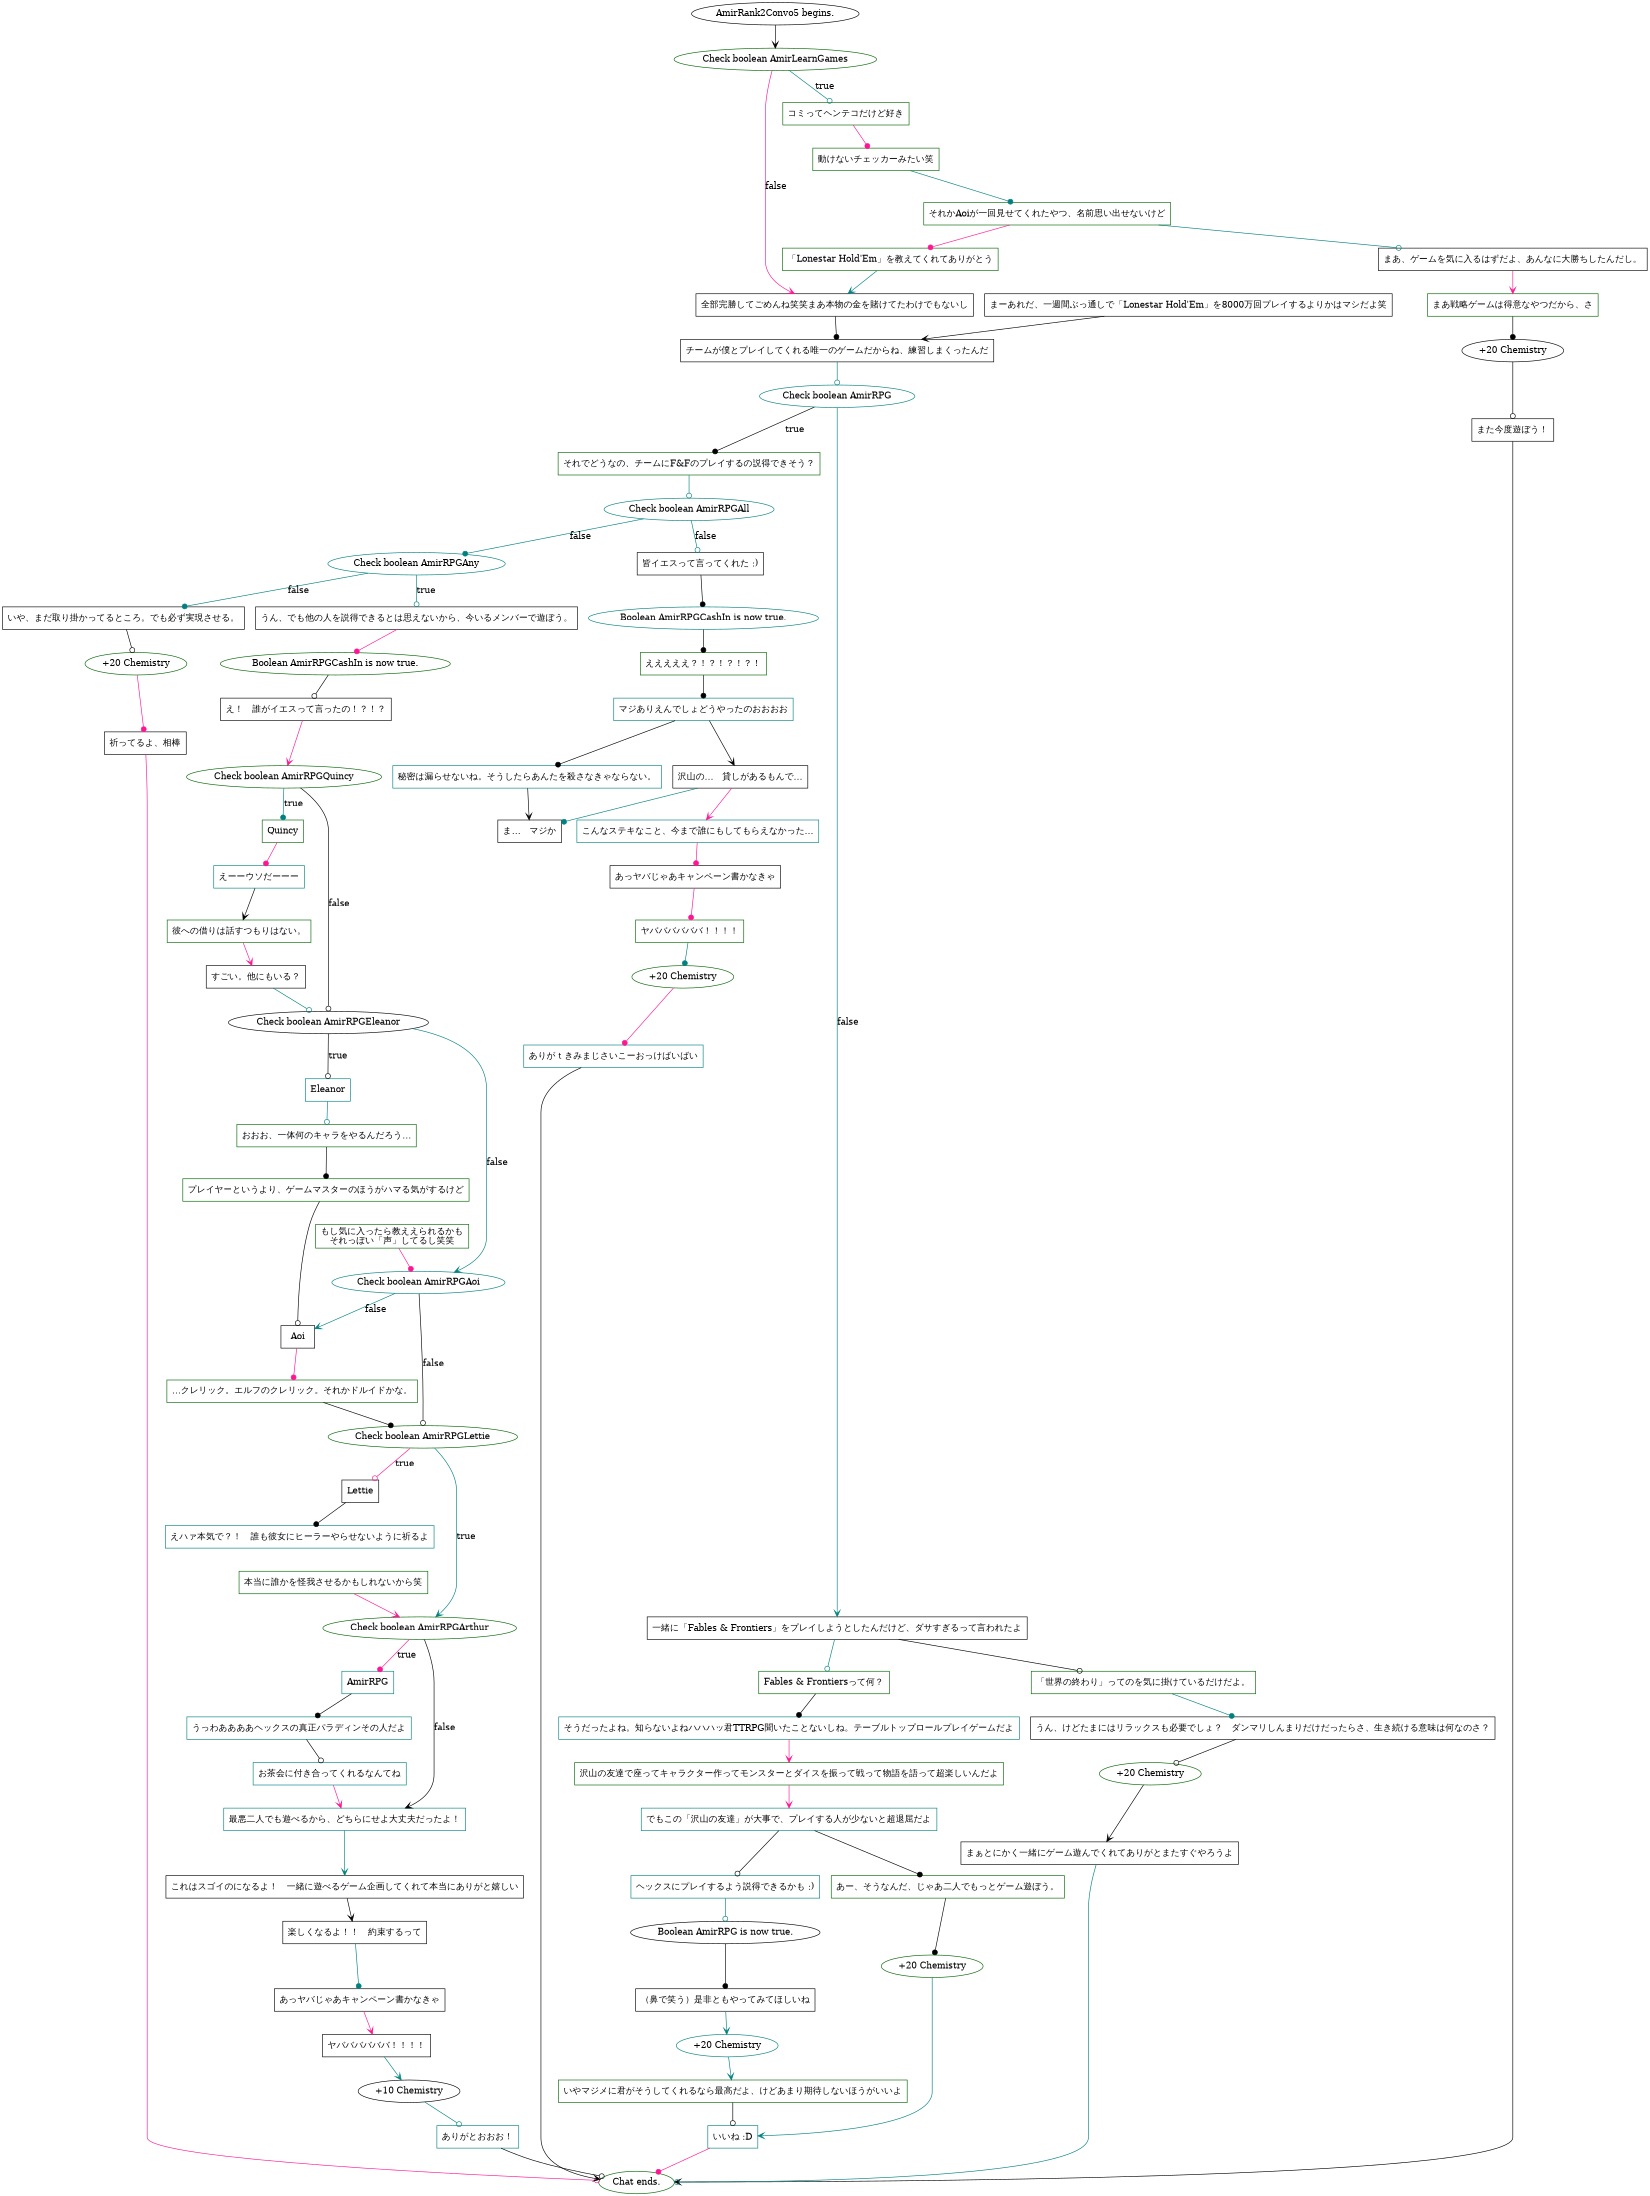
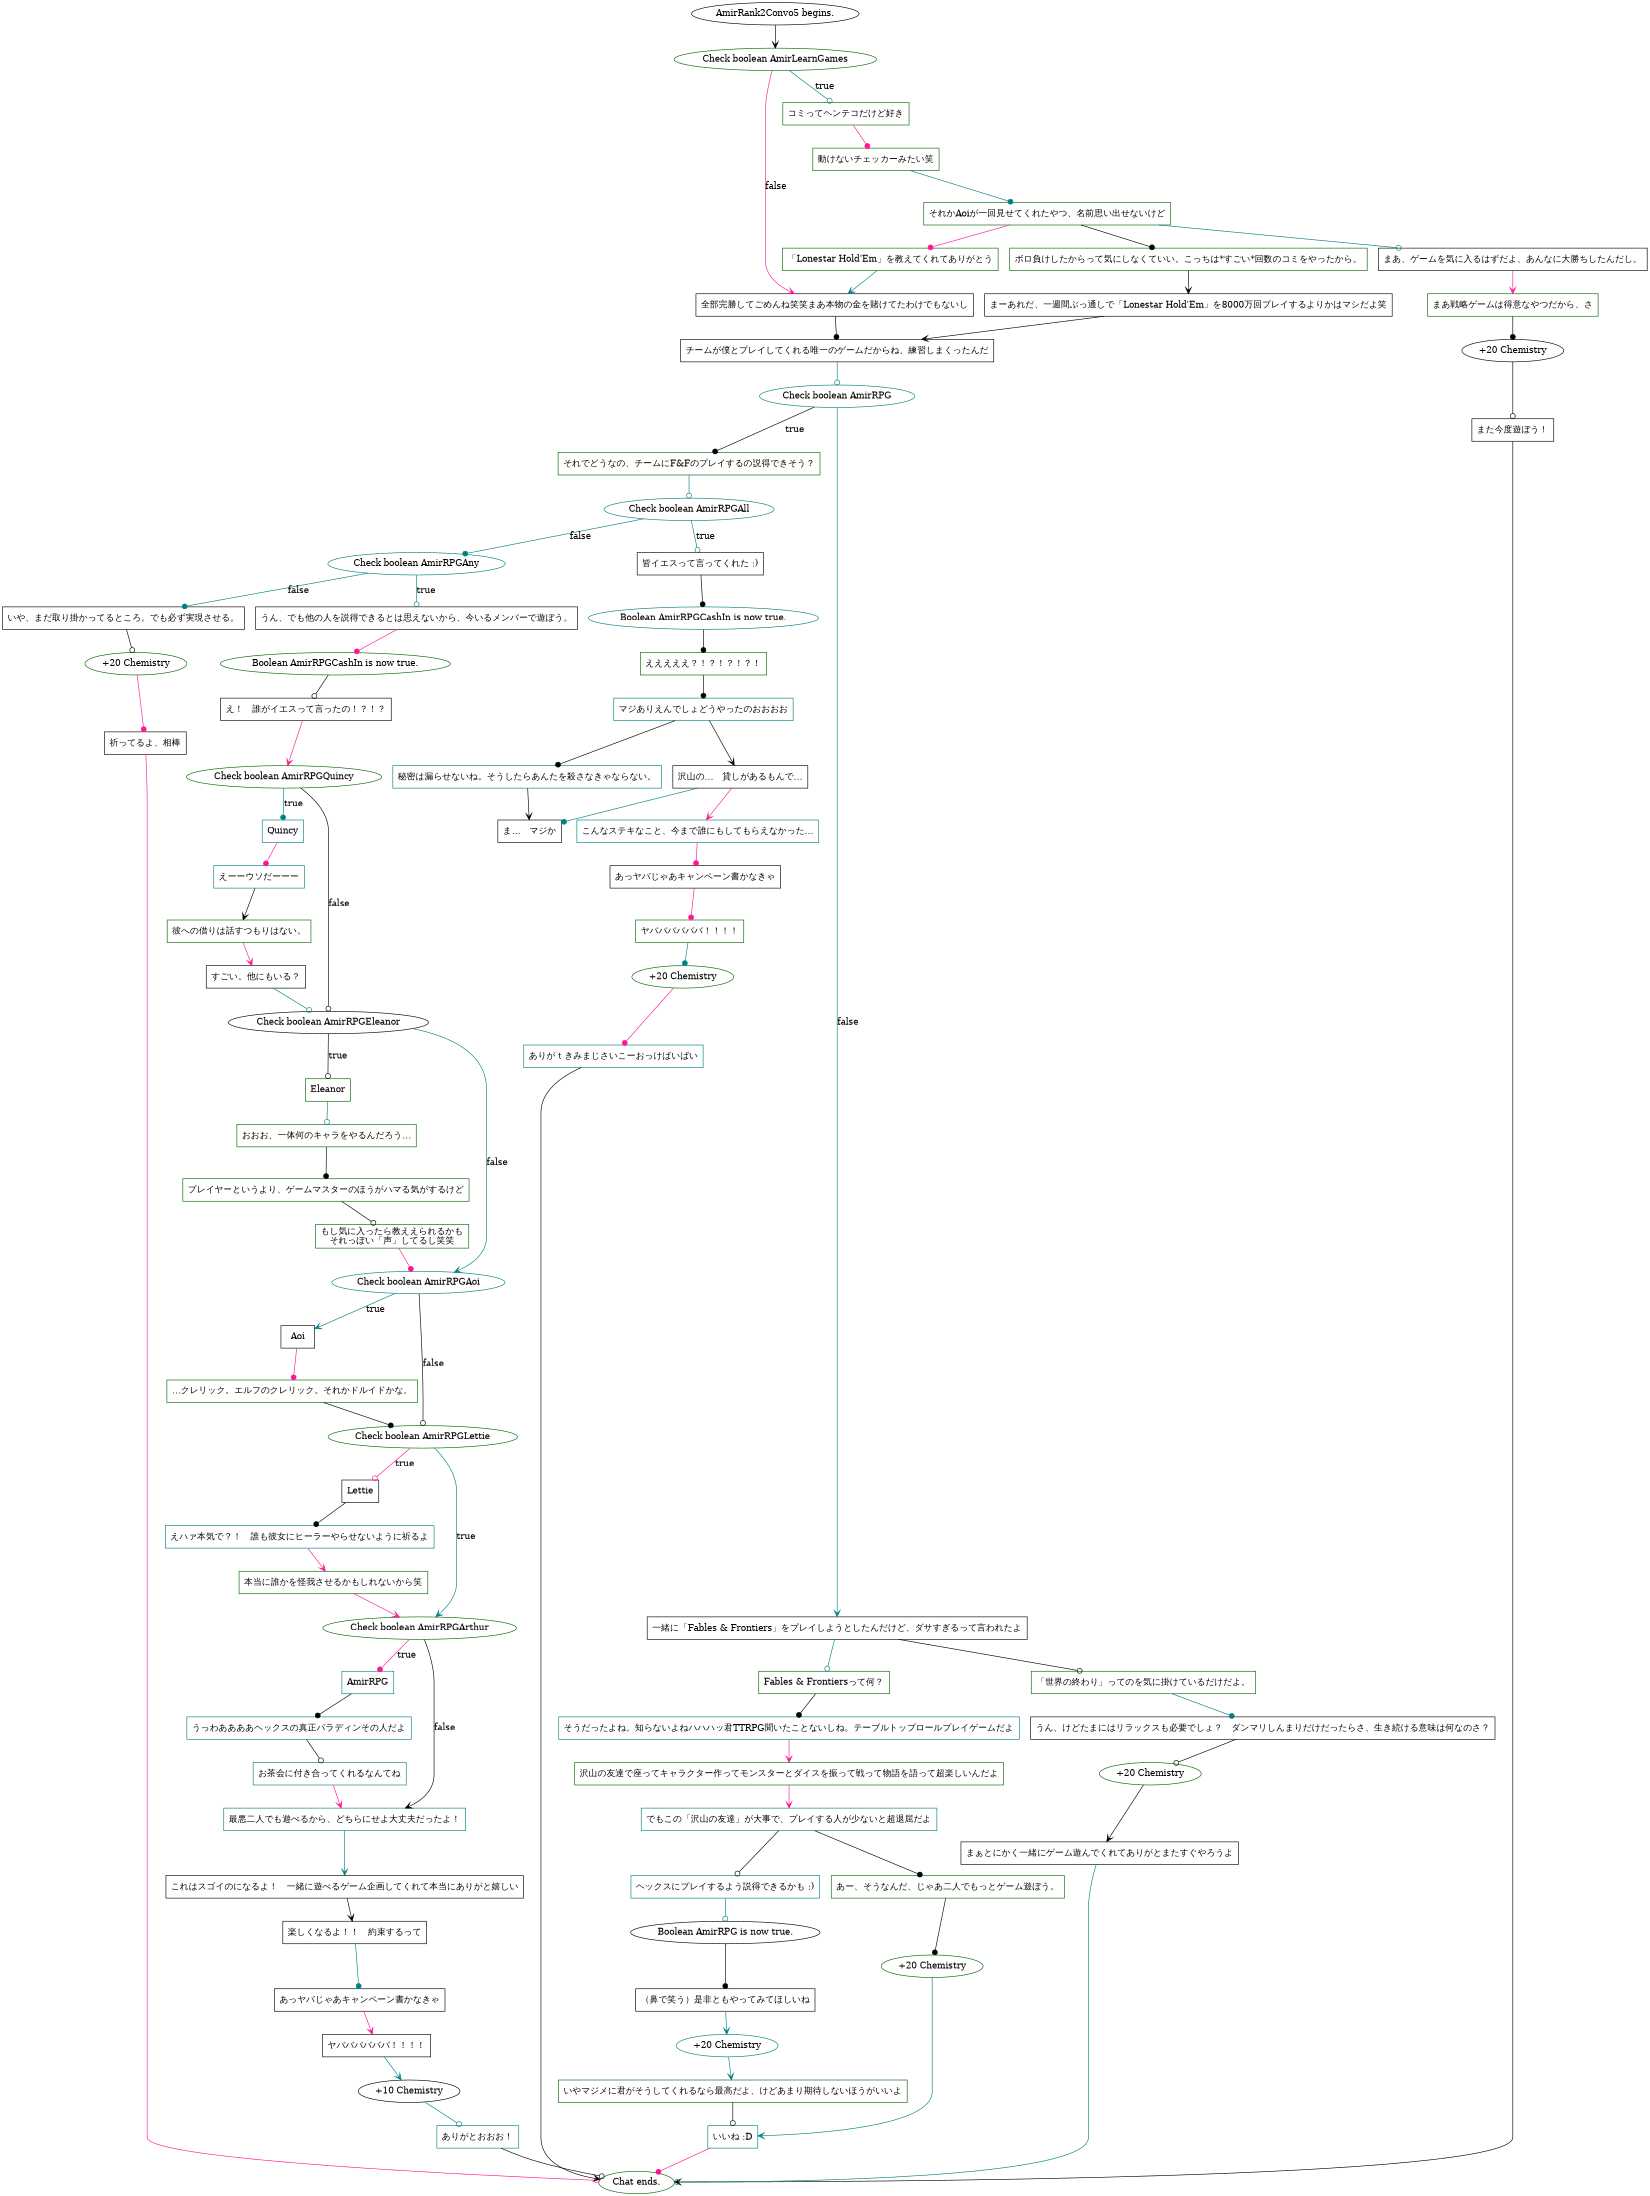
none -> (1188, 259)
(706, 537) -> (706, 537)
(283, 831) -> (283, 831)
(328, 1090) -> (328, 1090)
(302, 1260) -> (356, 1211)
(376, 1310) -> (376, 1310)
none -> (315, 1557)
